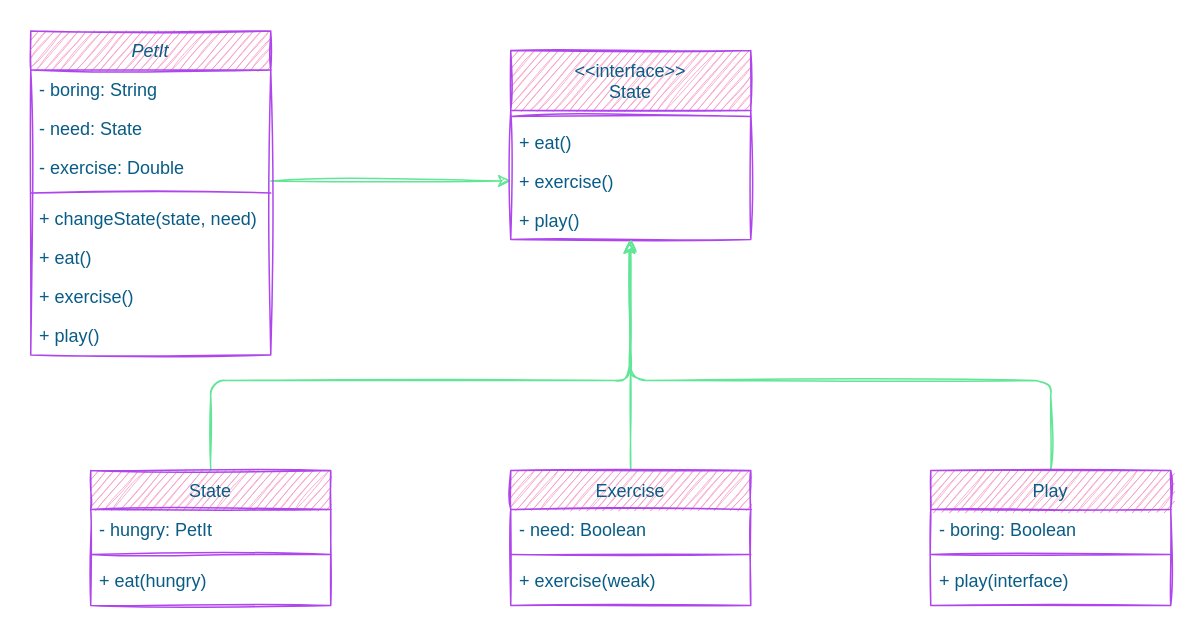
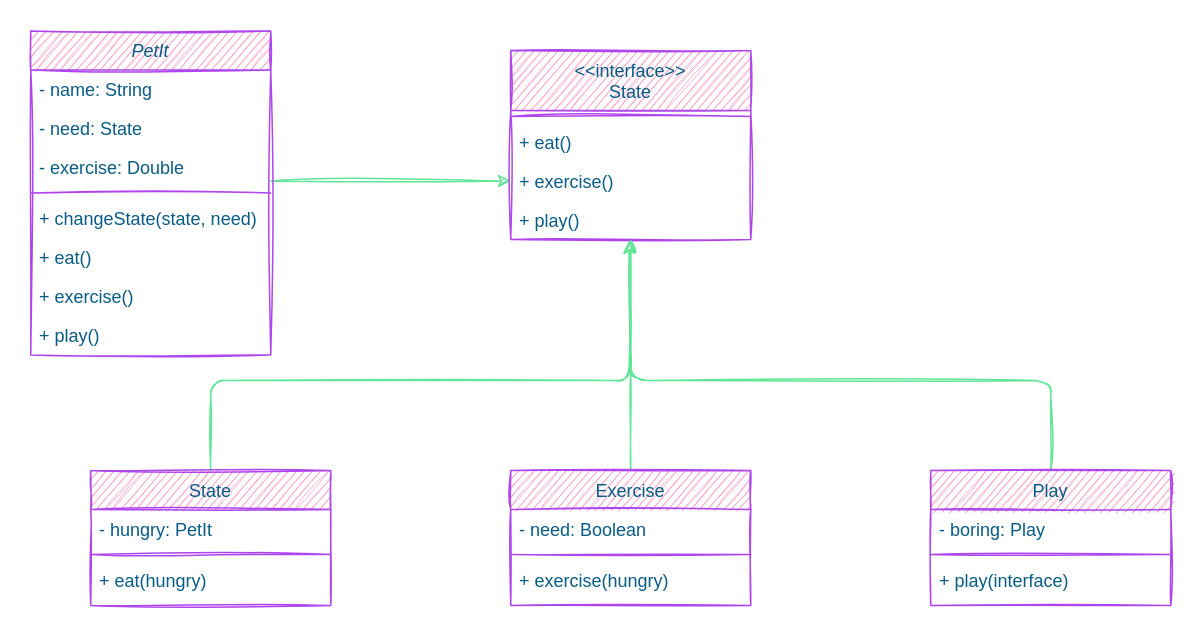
(108, 90) -> (100, 90)
(1013, 530) -> (998, 530)
(595, 581) -> (605, 581)
